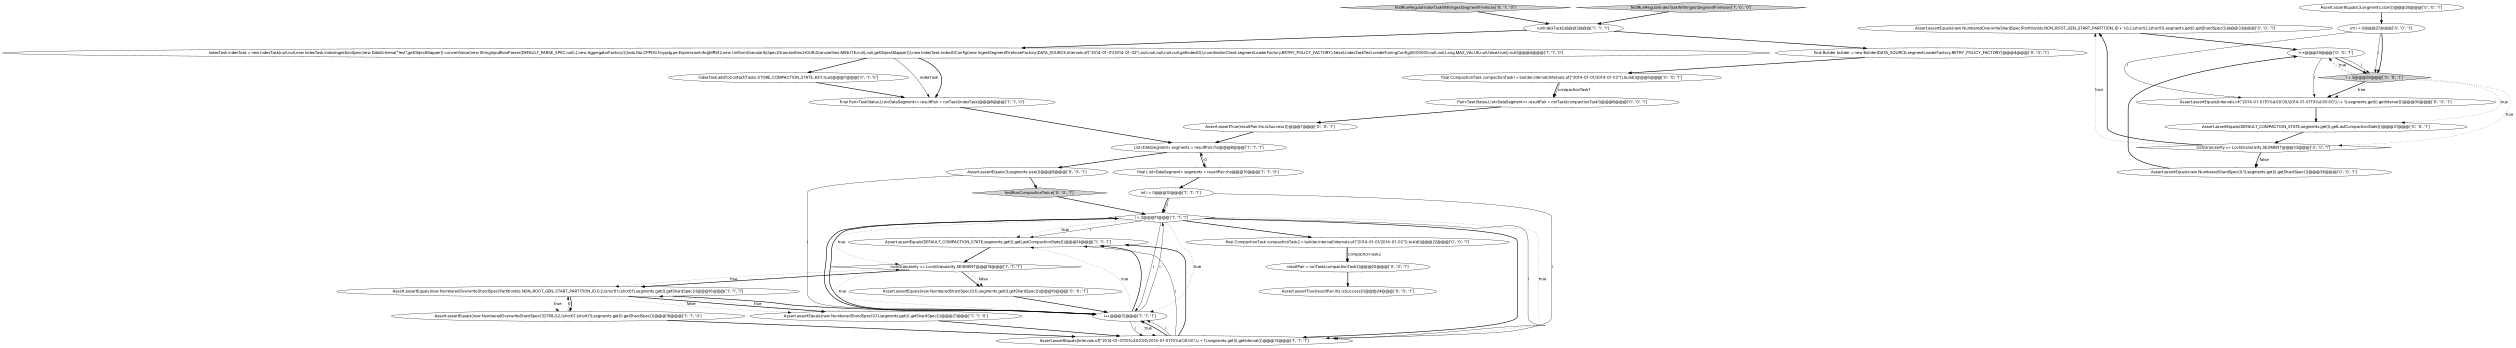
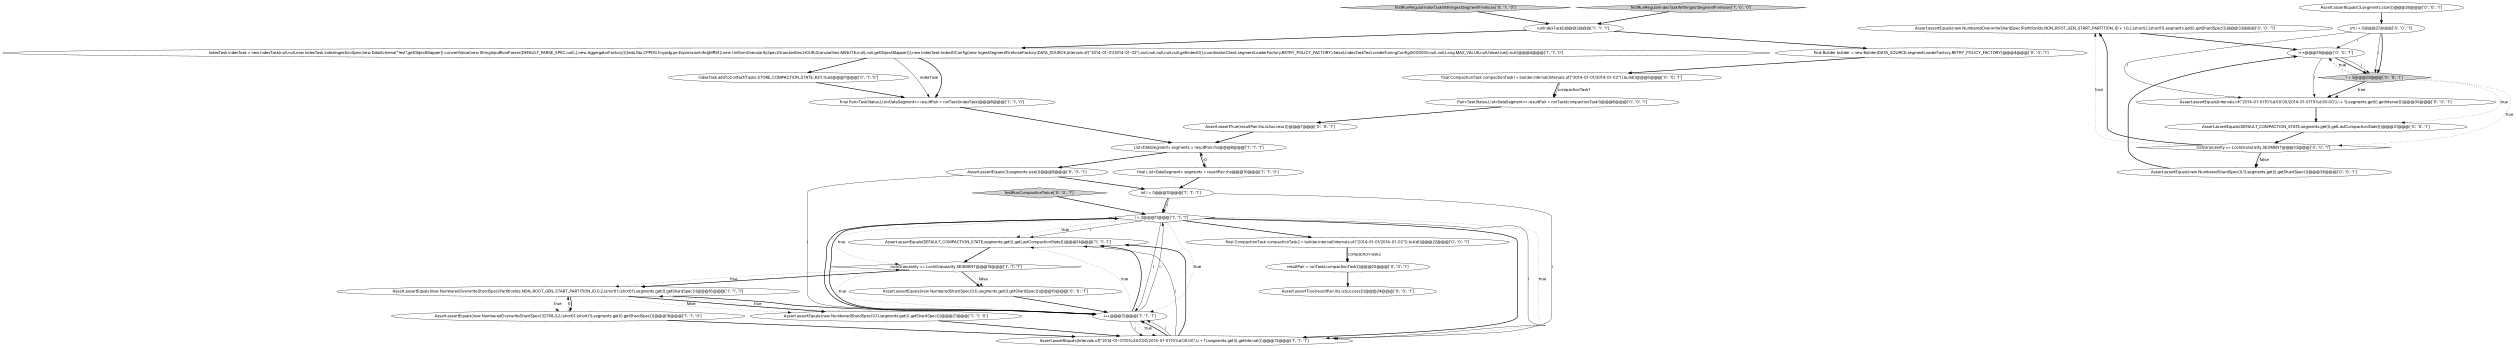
none -> (2355, 40)
(1033, 181) -> (1100, 183)
